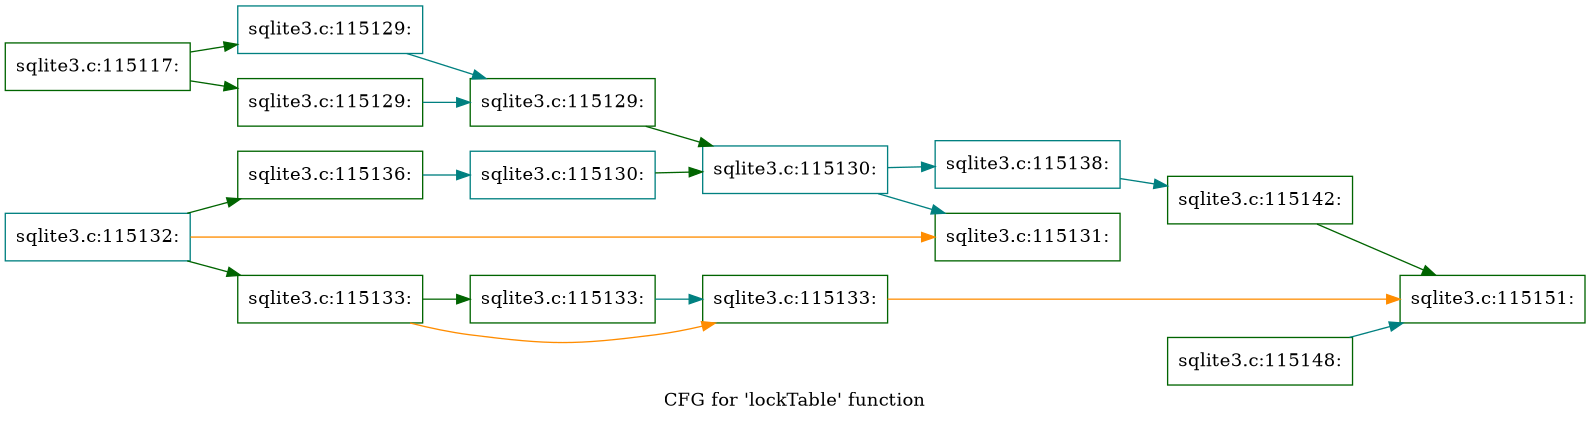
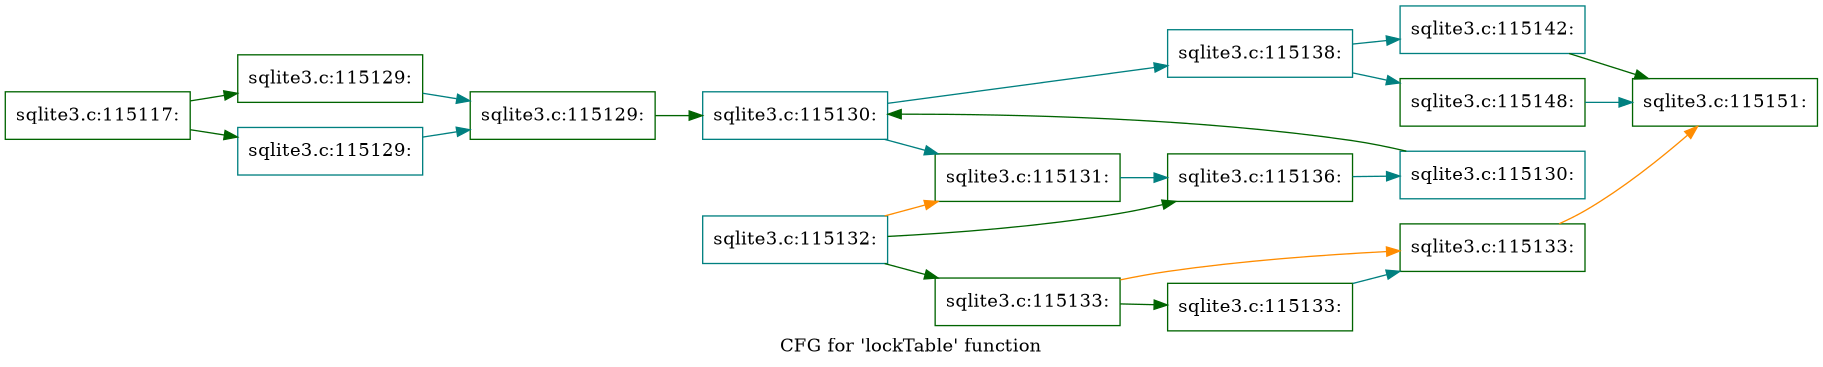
none -> (1370, 76)
none -> (1137, 178)
(1260, 200) -> (1493, 30)
